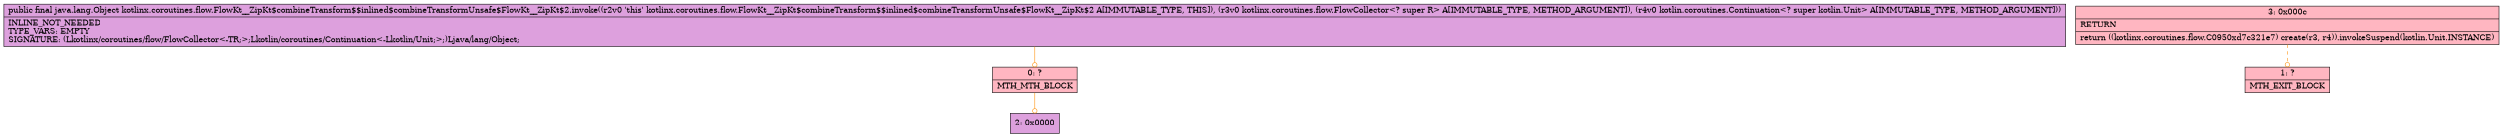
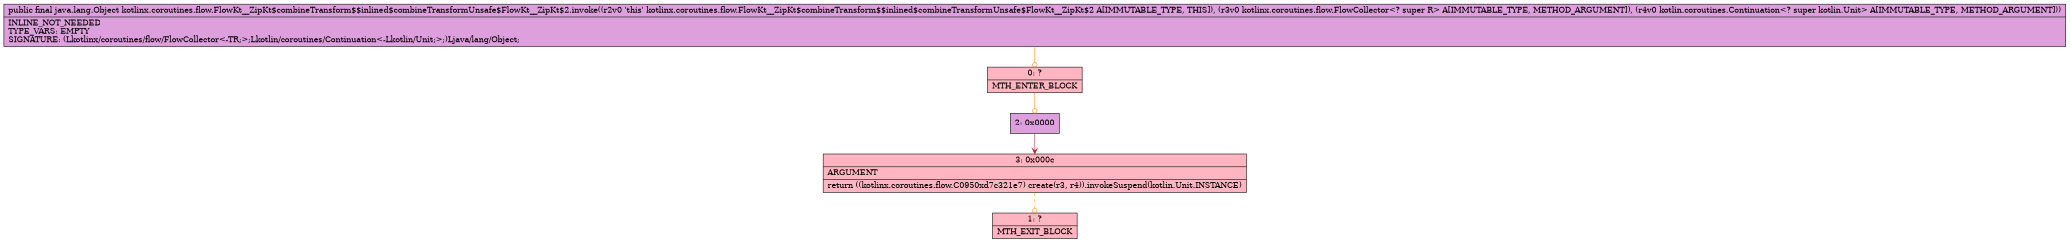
(2098, 25) -> (853, 173)
(1035, 86) -> (1035, 86)
none -> (1035, 141)
